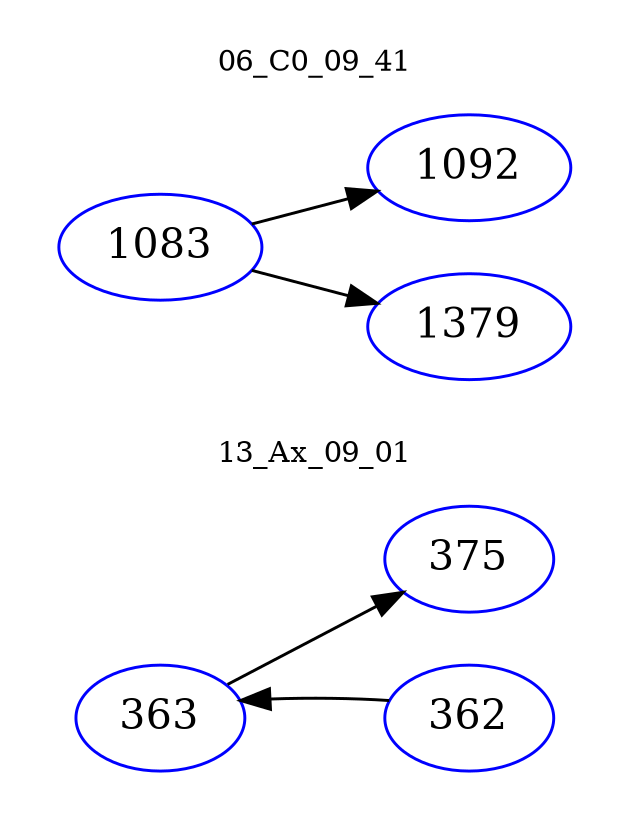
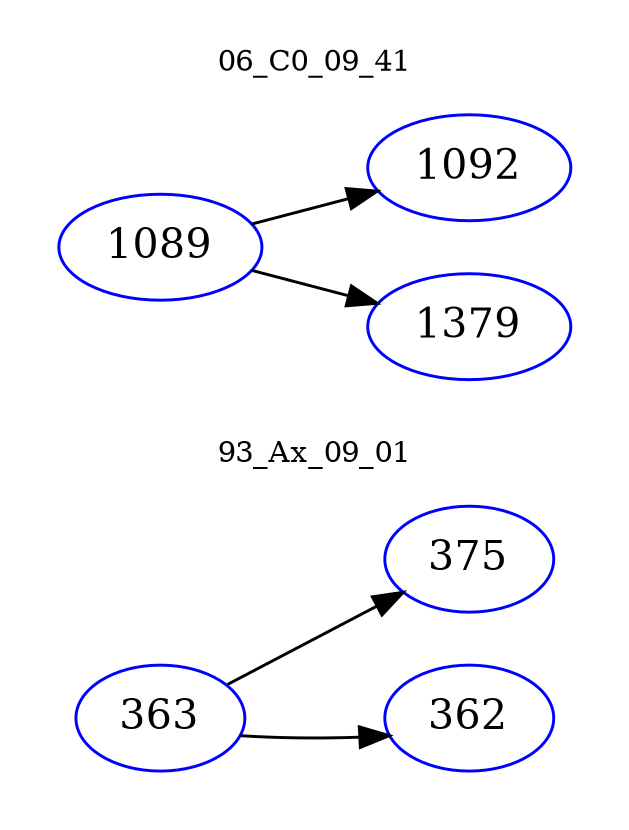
(160, 247) -> (160, 247)
(315, 455) -> (315, 455)
(330, 698) -> (300, 738)
